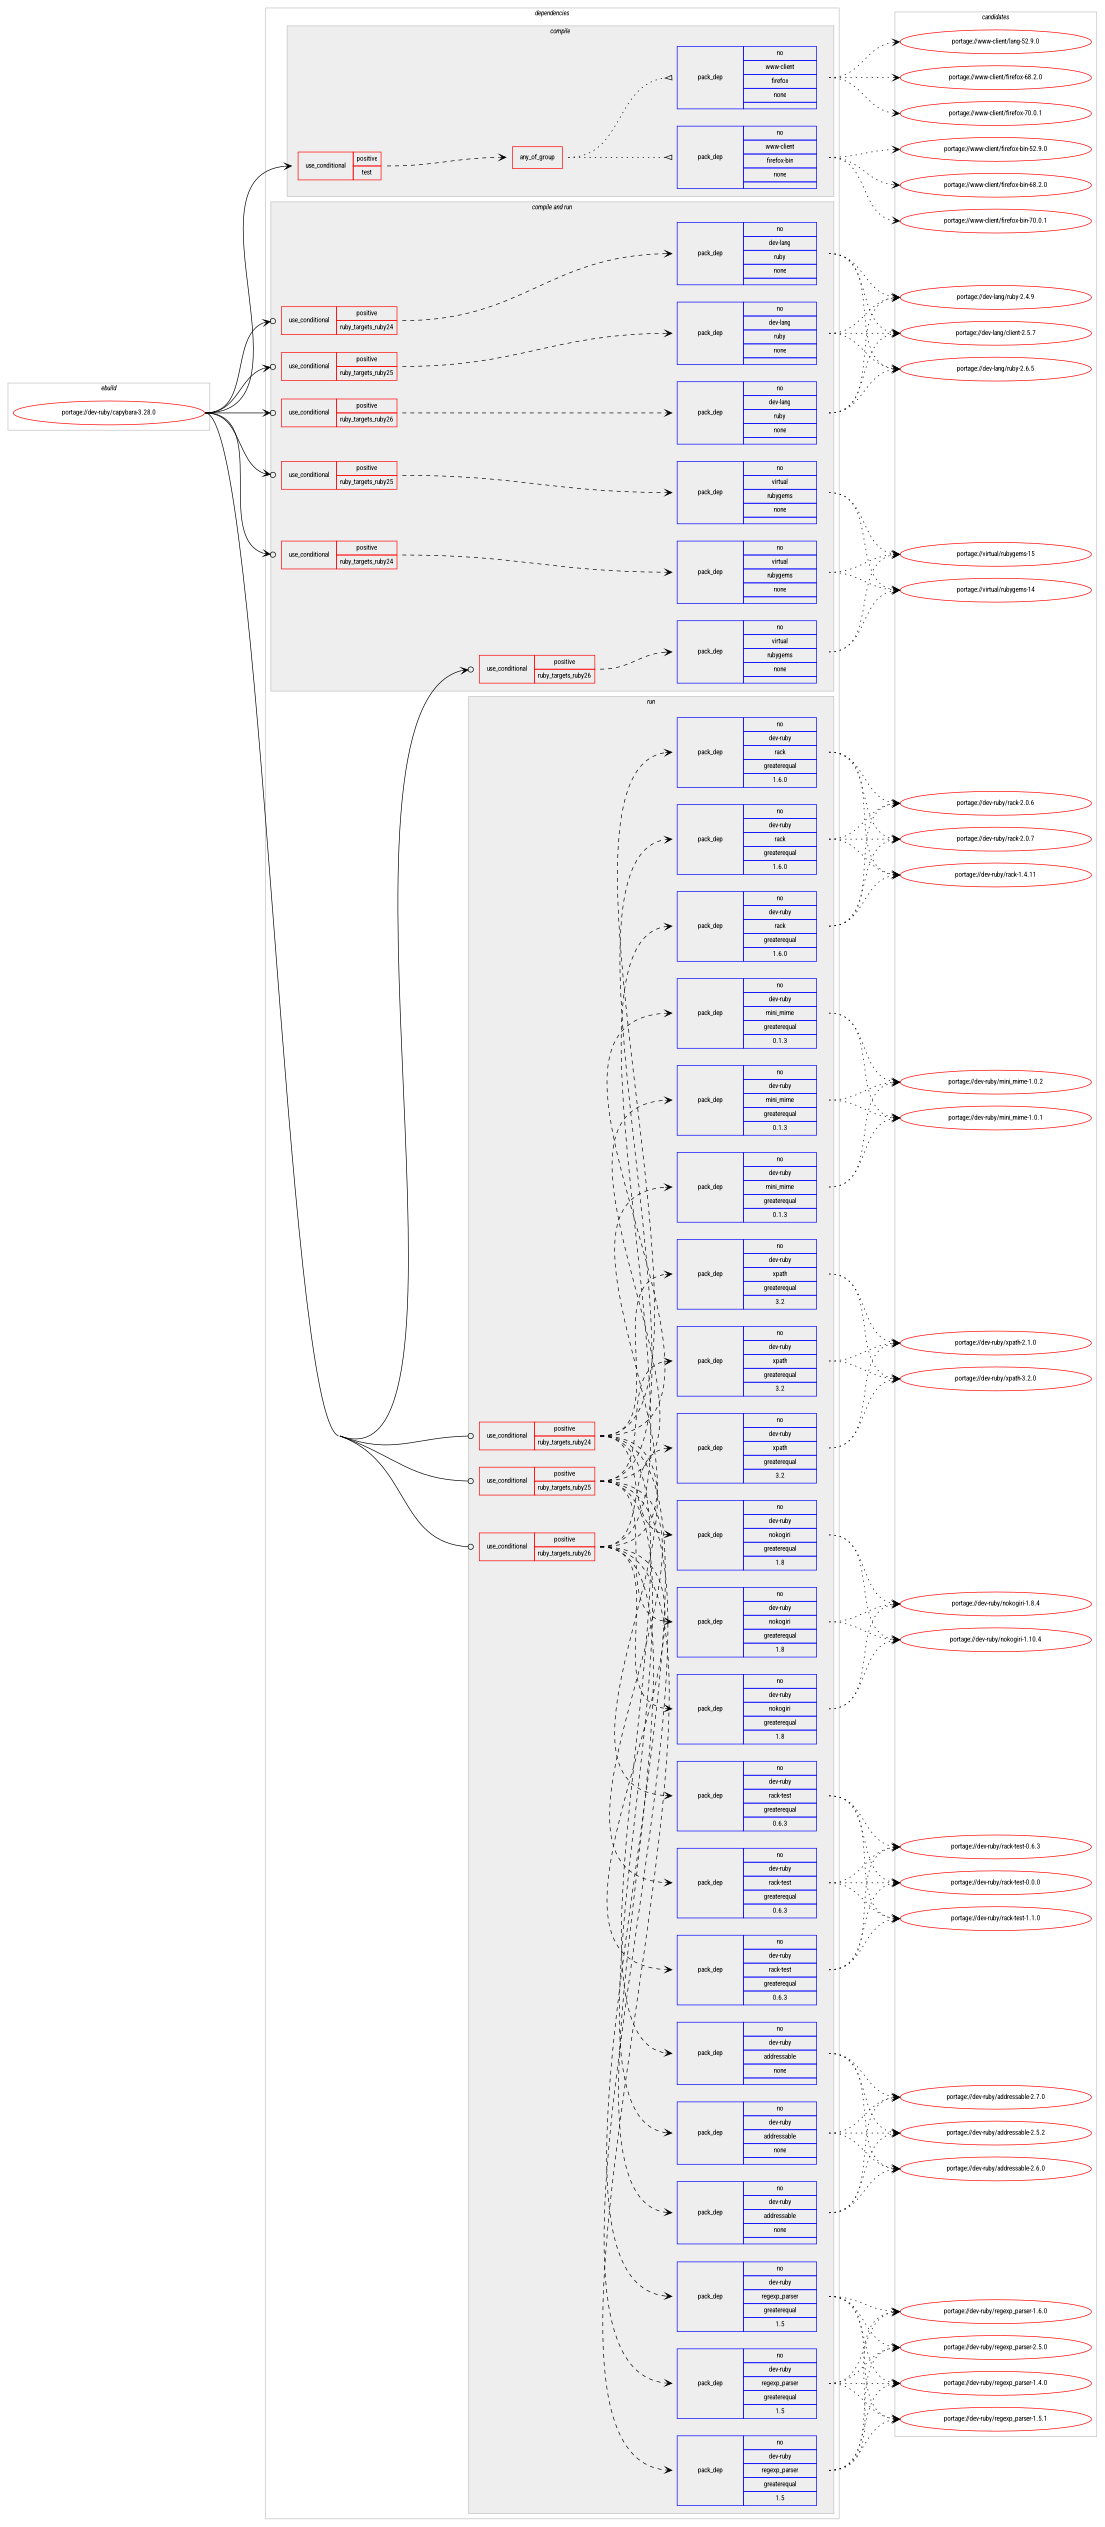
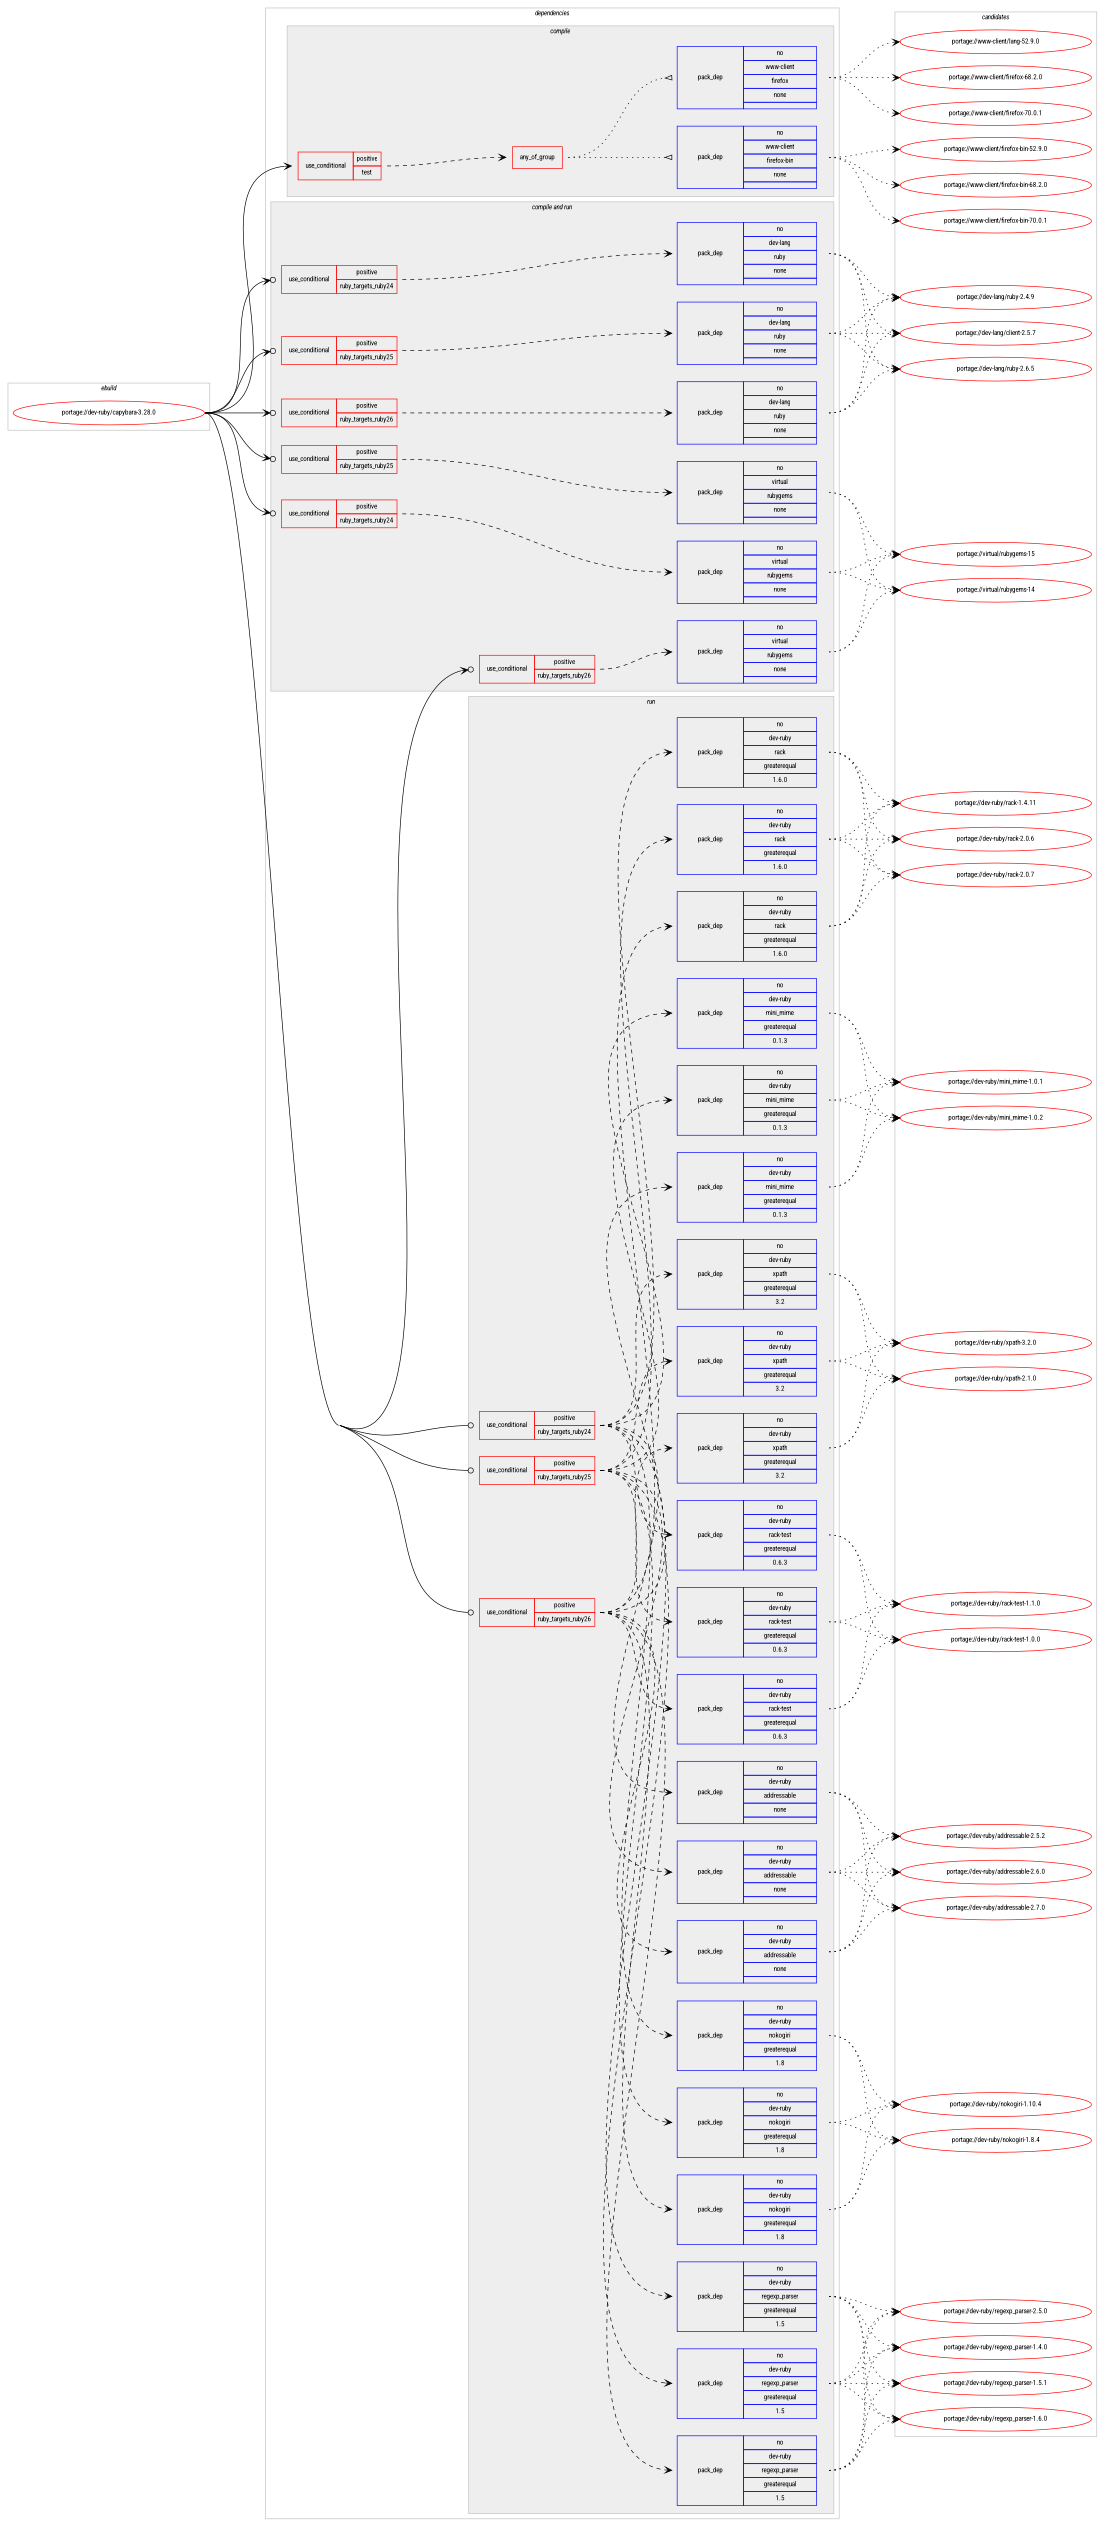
(996, 1847) -> none
(996, 1883) -> (996, 1640)
